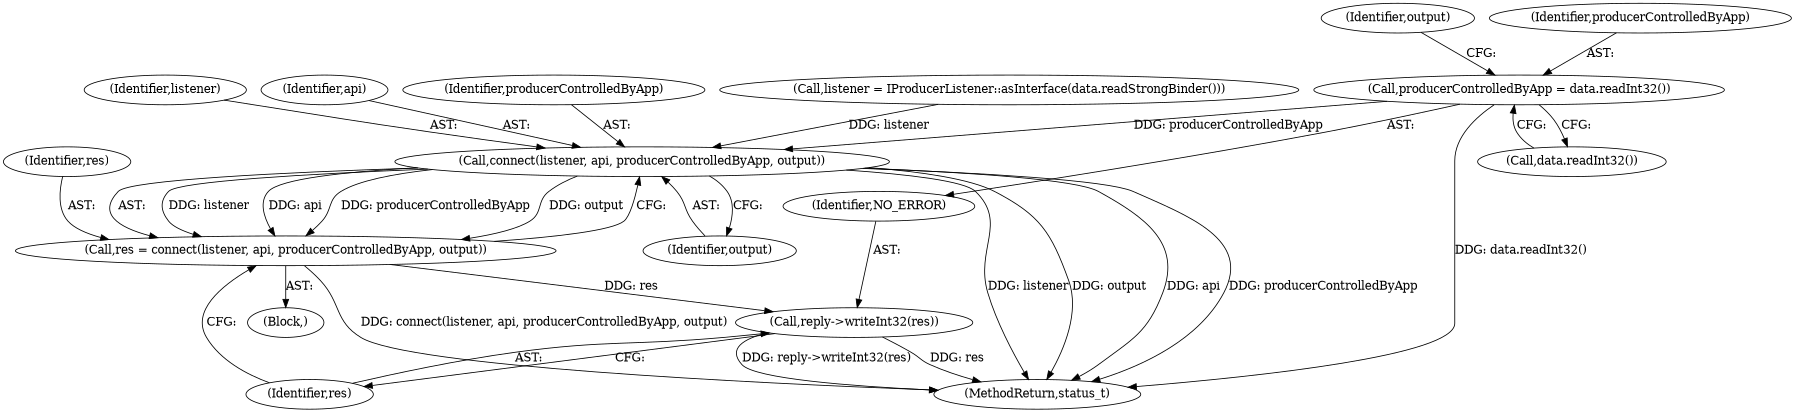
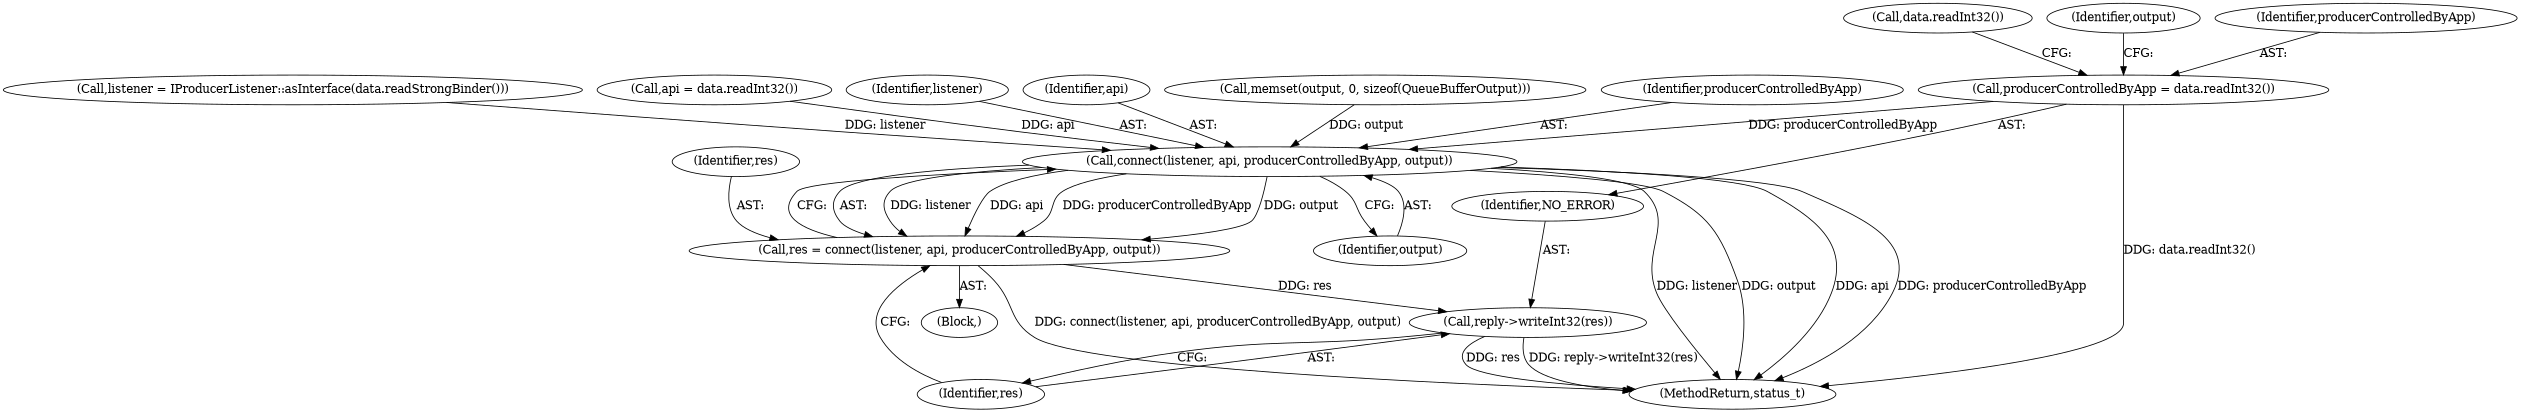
none -> (714, 90)
none -> (1375, 90)
(1554, 120) -> none
